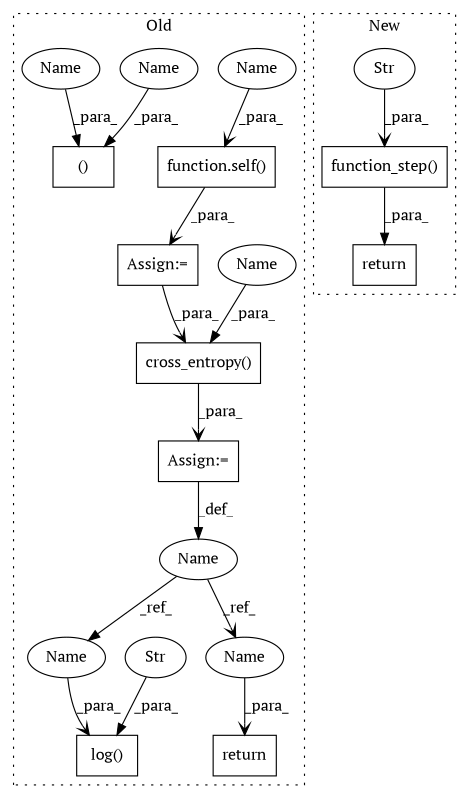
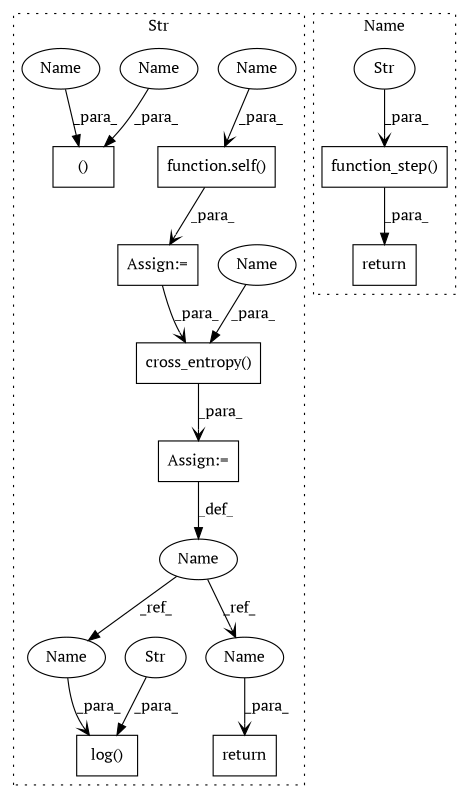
(159, 27) -> (159, 27)
(385, 27) -> (385, 27)
